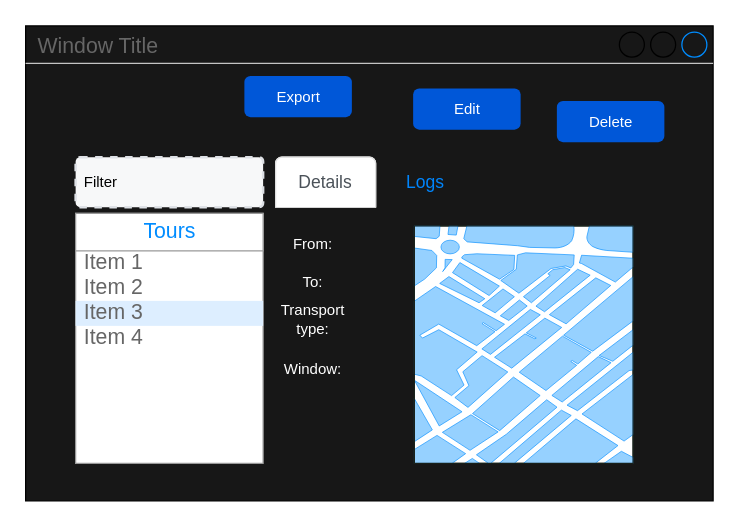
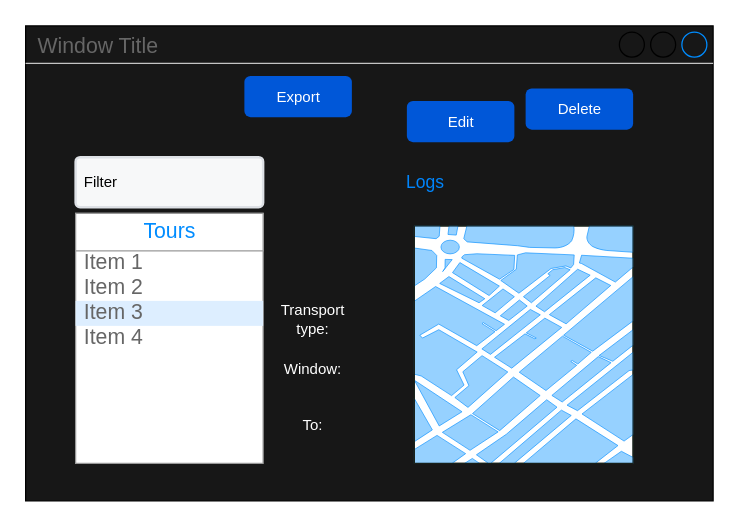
(467, 109) -> (461, 121)
(611, 121) -> (579, 109)
(169, 182) -> (169, 182)
(326, 182) -> none
(313, 244) -> none
(313, 282) -> (313, 426)
